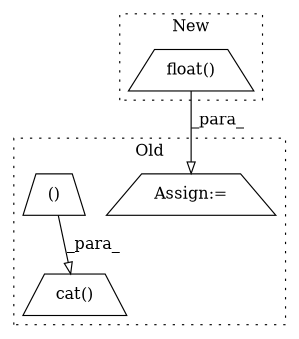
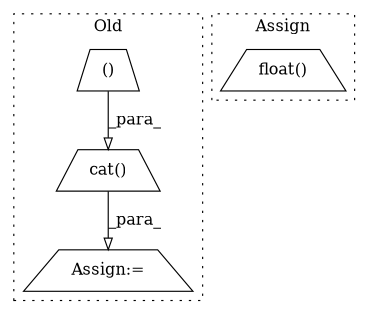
(191, 27) -> (283, 27)
(191, 126) -> (108, 215)
